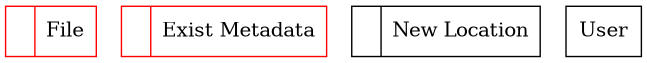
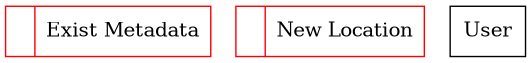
(51, 31) -> none
(446, 31) -> (330, 31)
